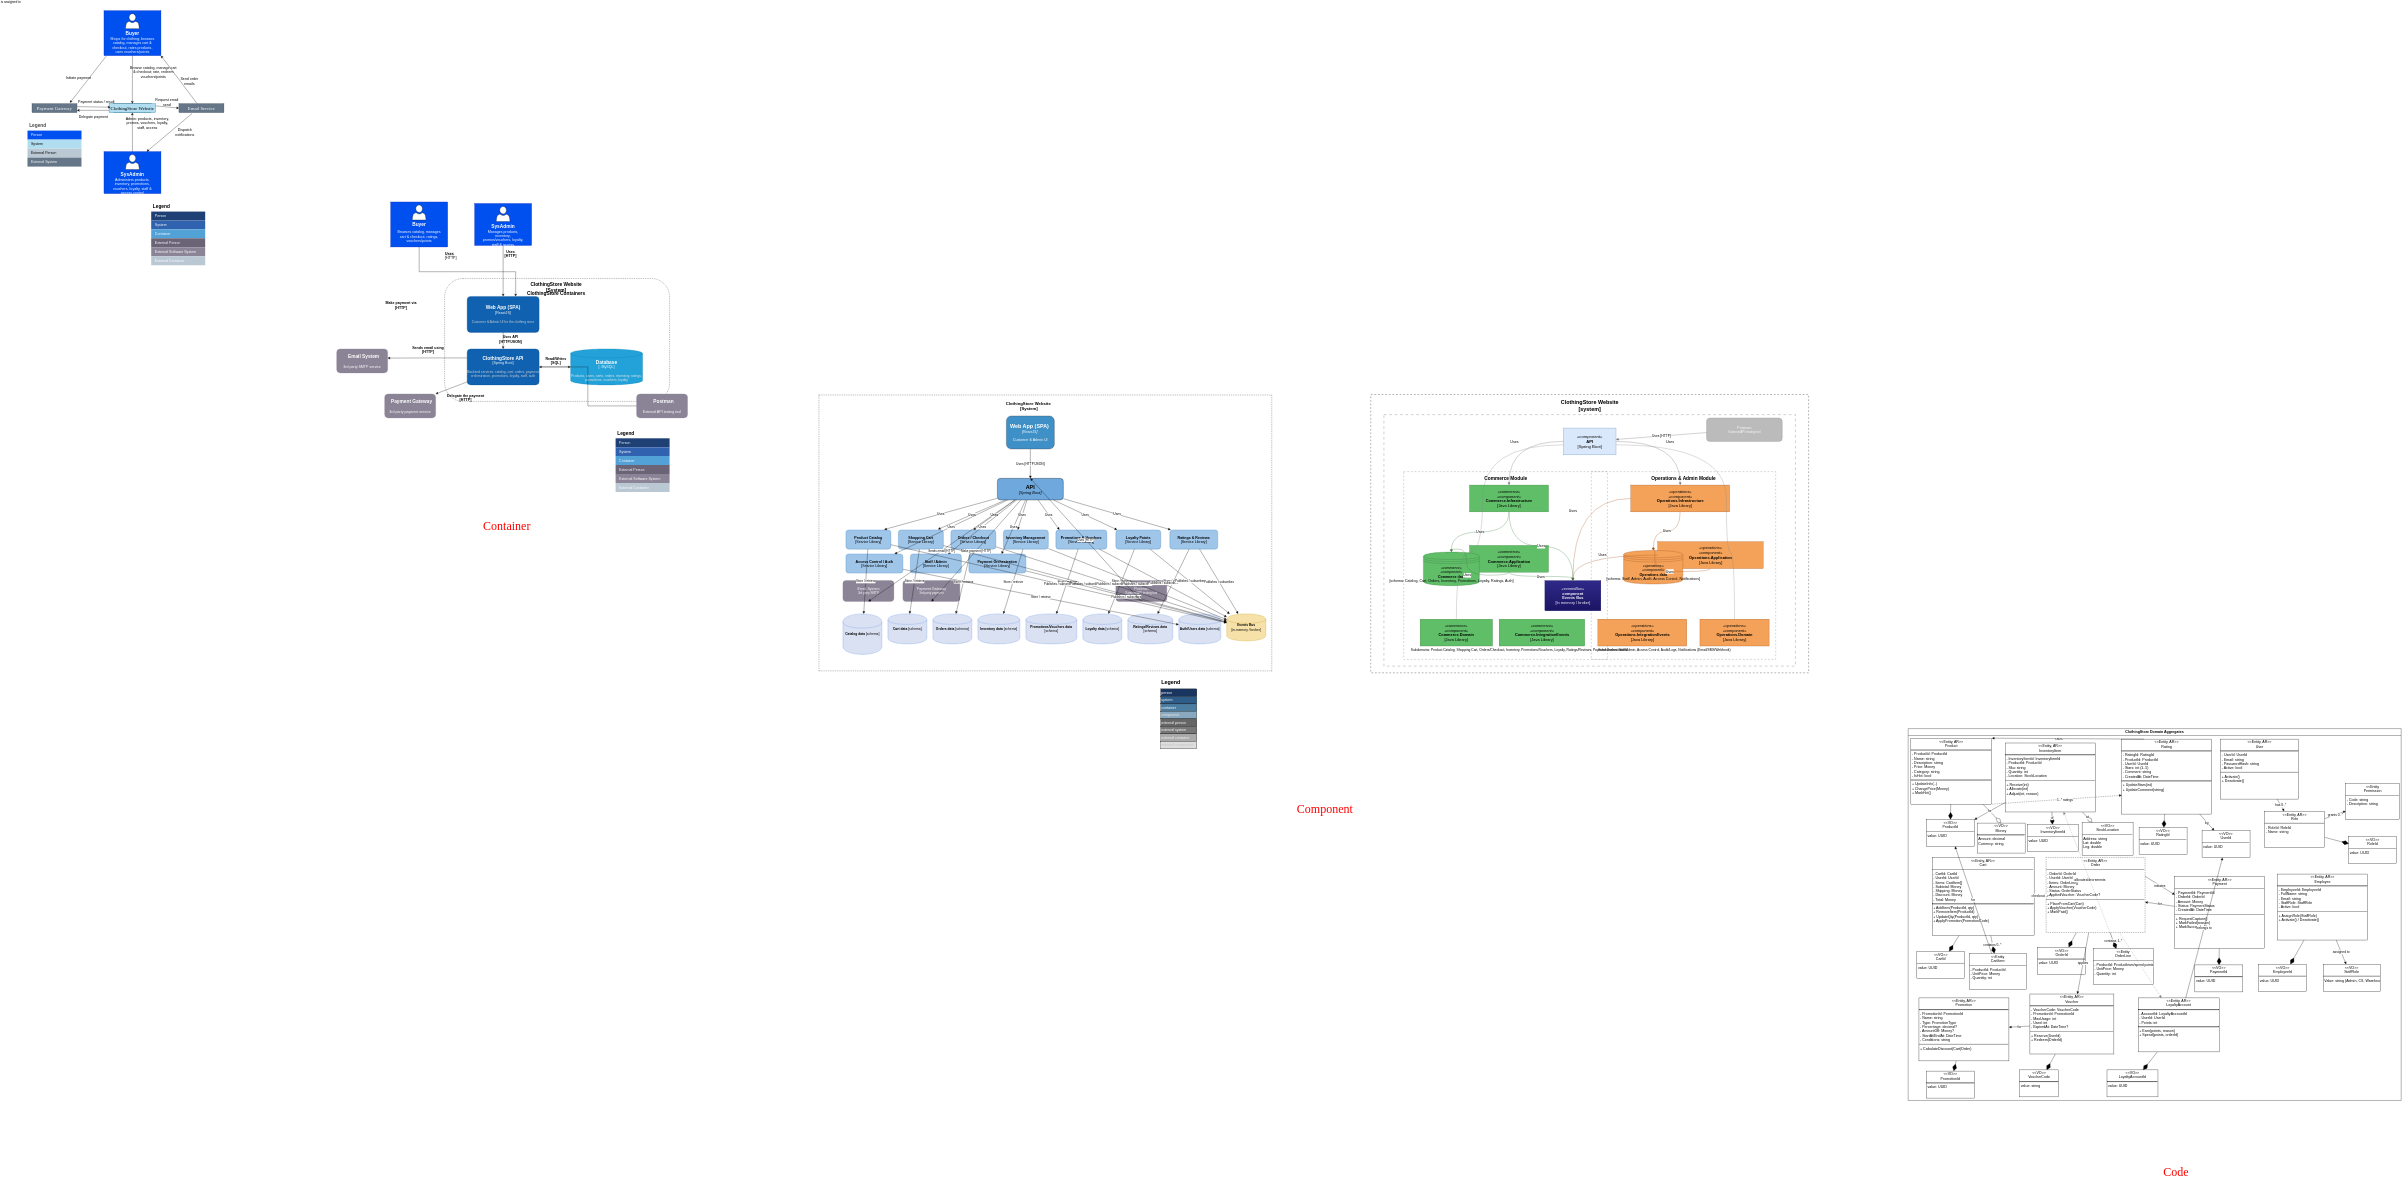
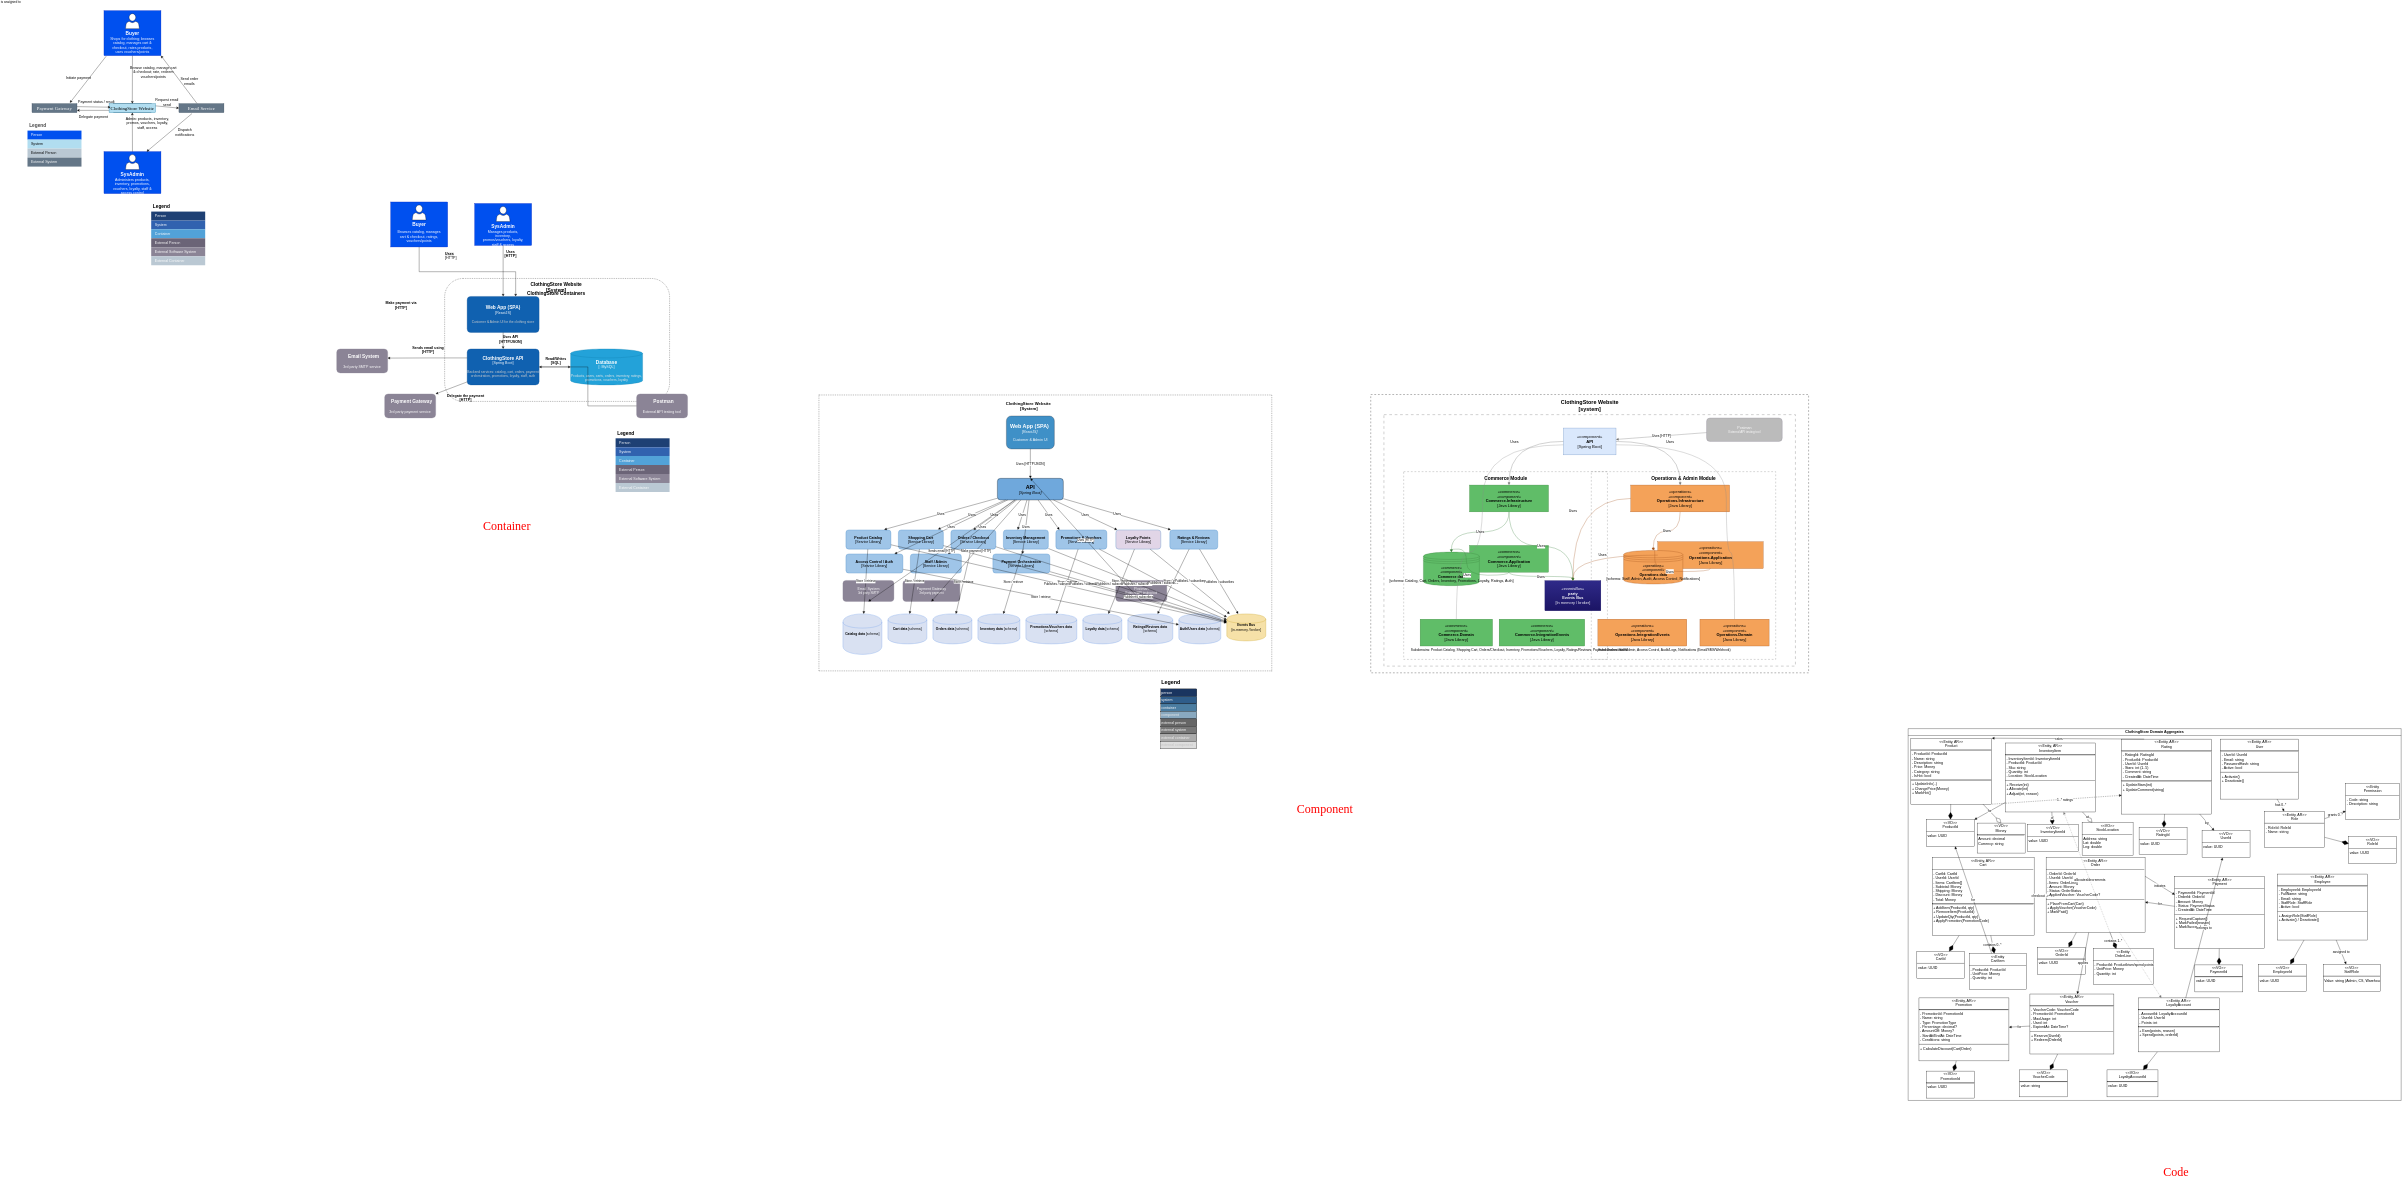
(1138, 540) -> (1138, 540)
(997, 564) -> (1021, 564)
(1573, 596) -> (1573, 596)
(2096, 895) -> (2096, 895)
(2040, 1084) -> (2044, 1084)
